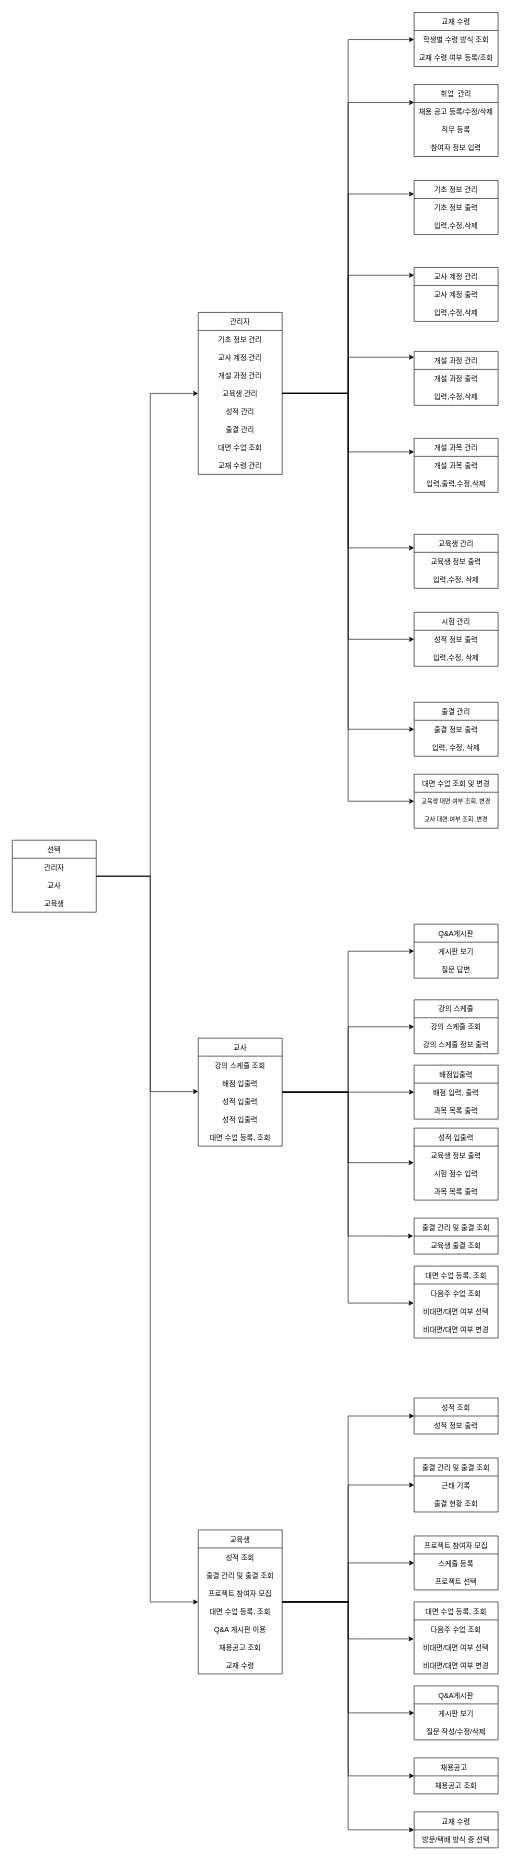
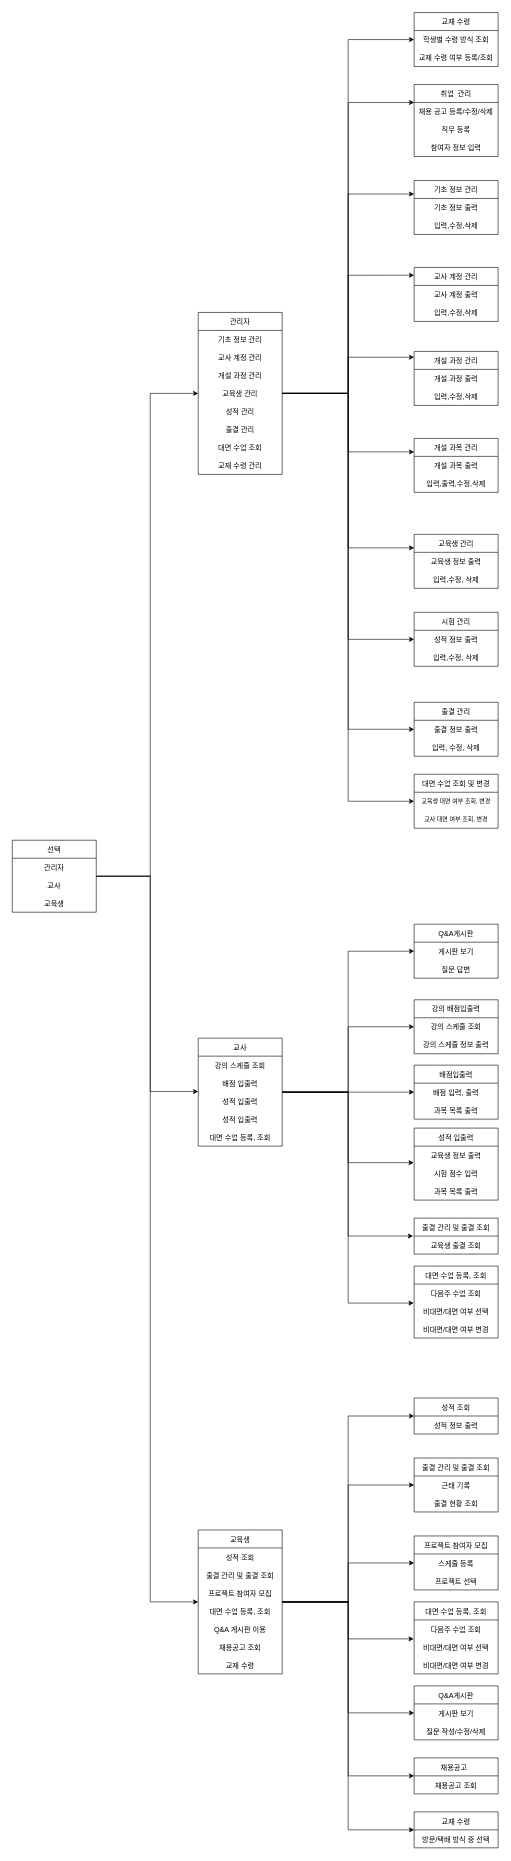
(456, 1009) -> (456, 1009)
